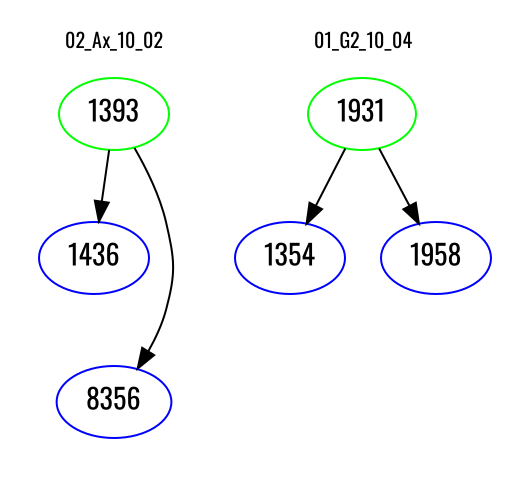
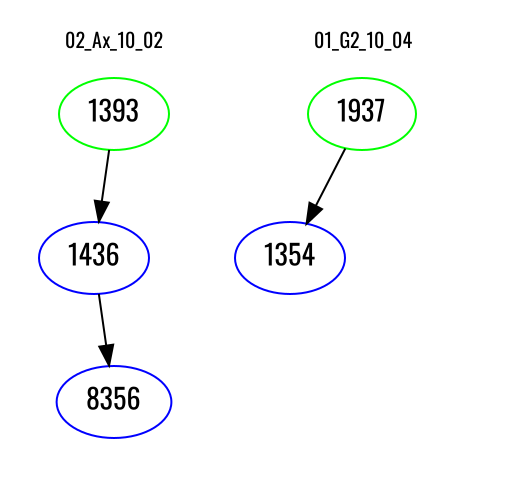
(362, 114) -> (362, 114)
(171, 248) -> (103, 320)
(436, 258) -> none
